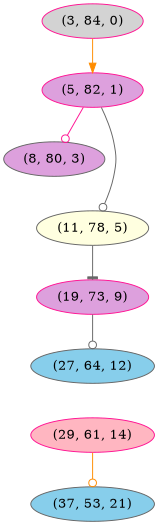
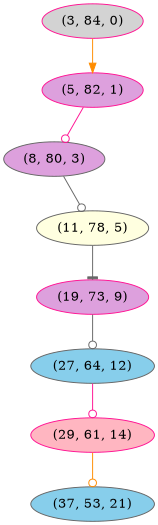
(116, 155) -> (72, 190)
none -> (93, 397)
